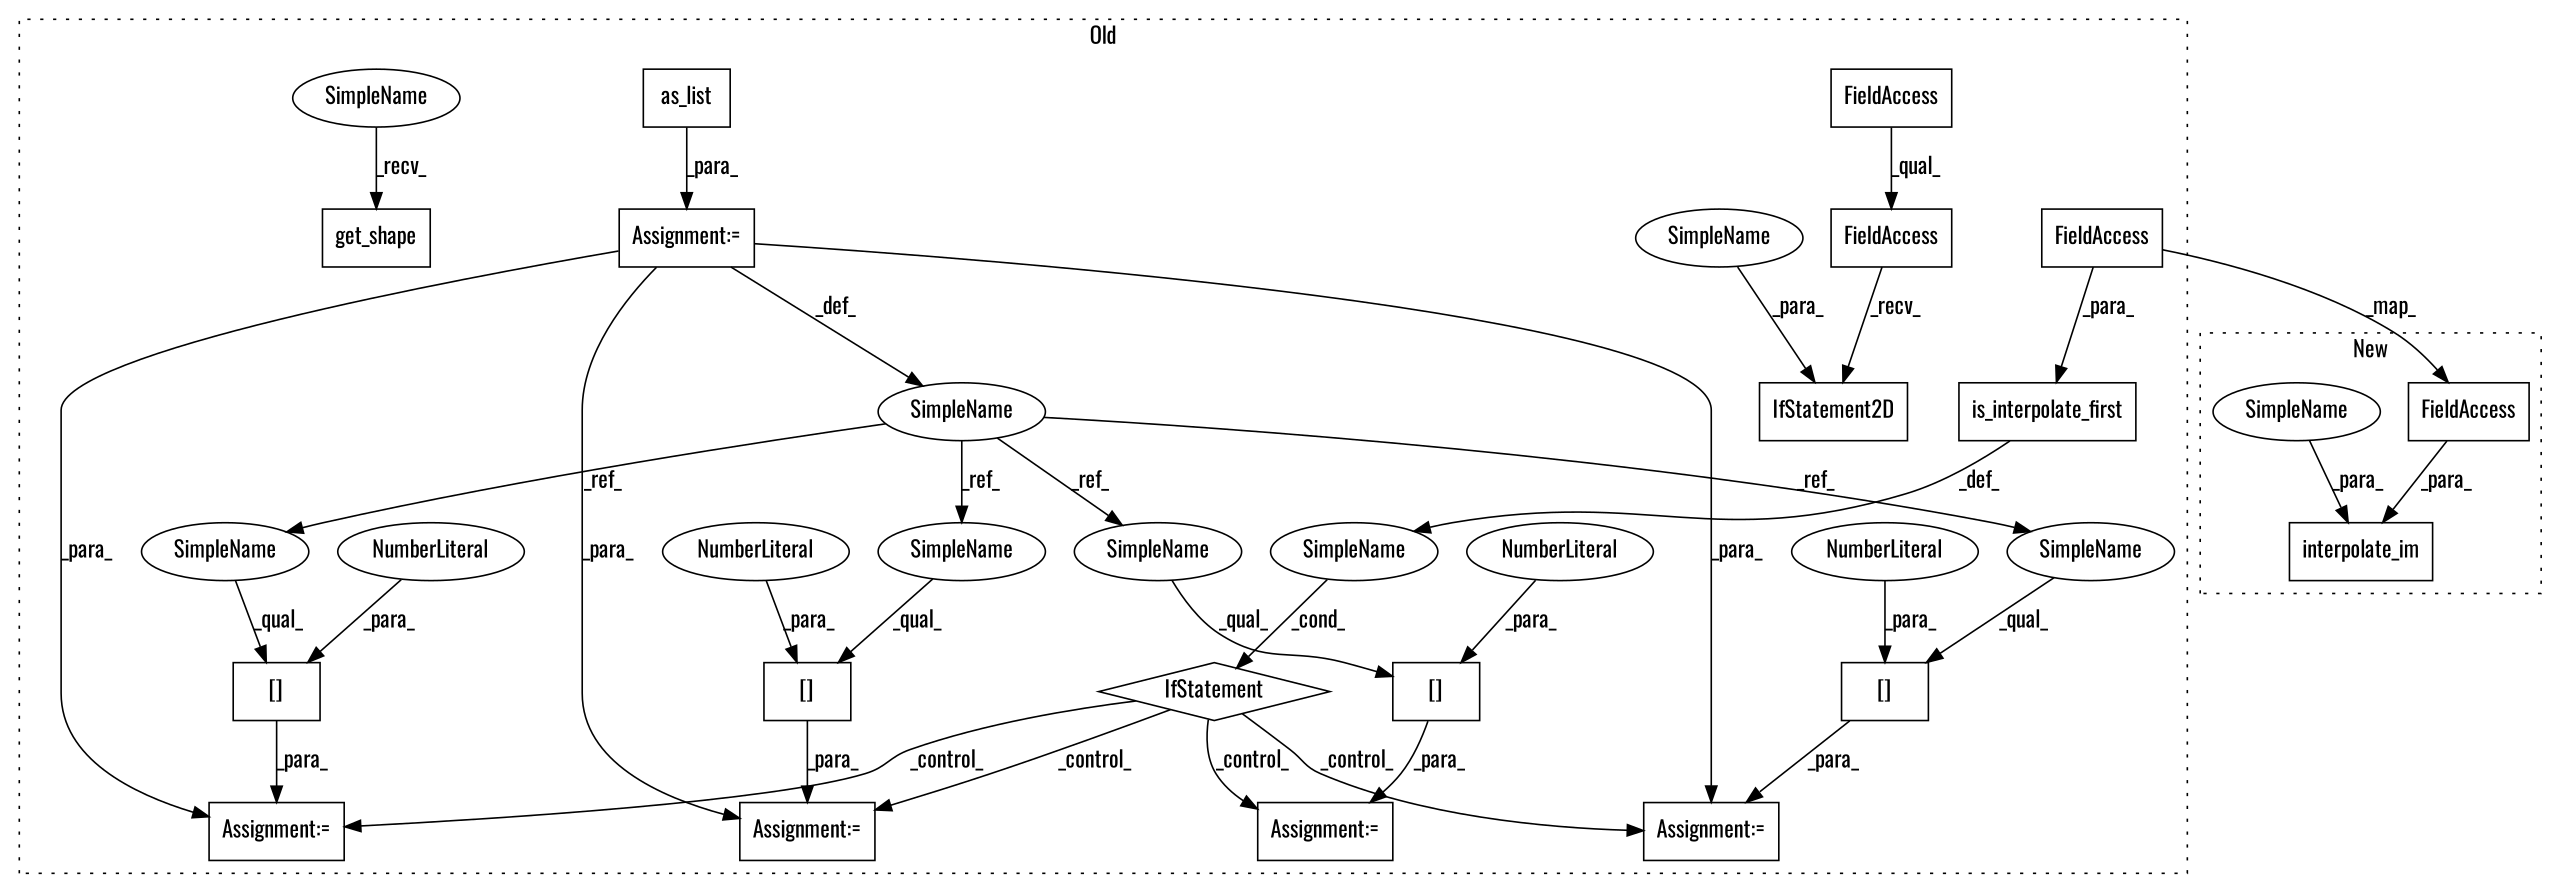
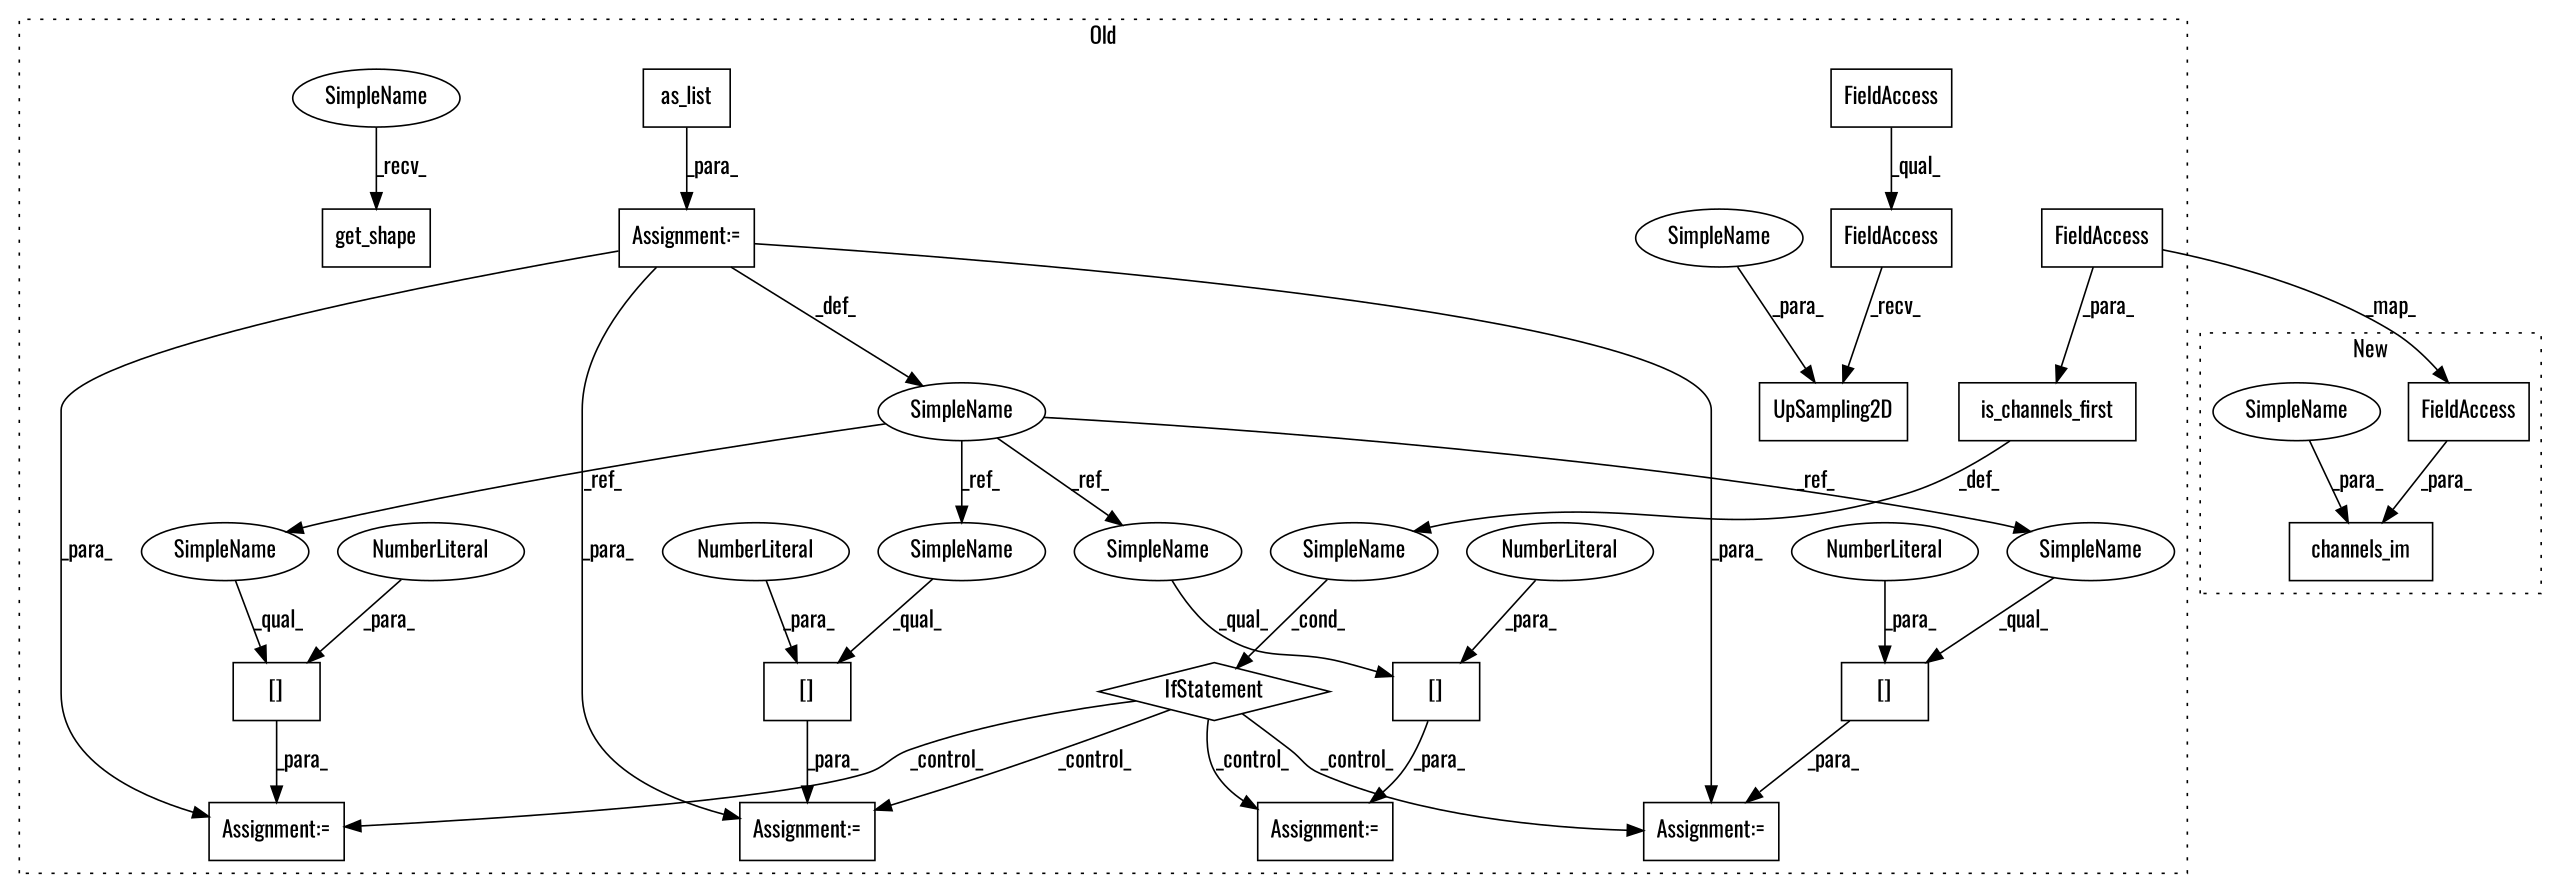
(1834, 412) -> (1834, 412)
(2047, 412) -> (2047, 412)
(2361, 552) -> (2361, 552)
